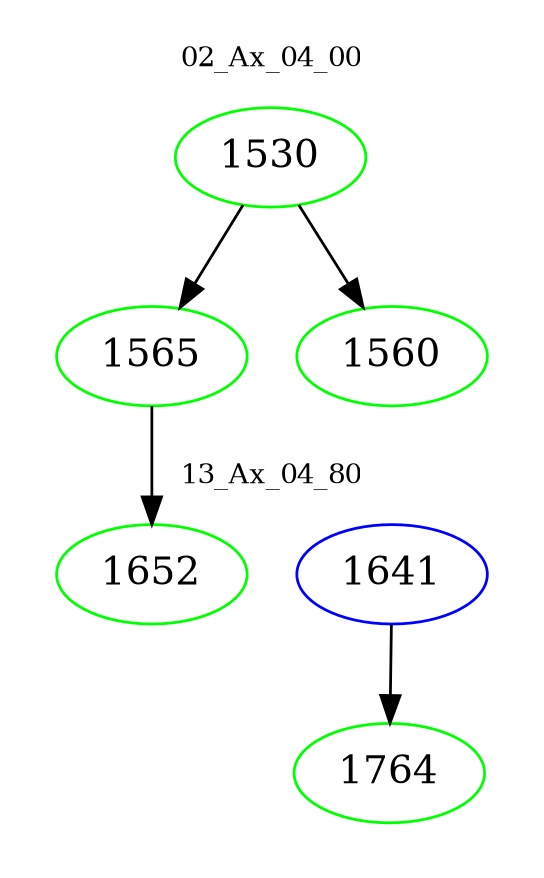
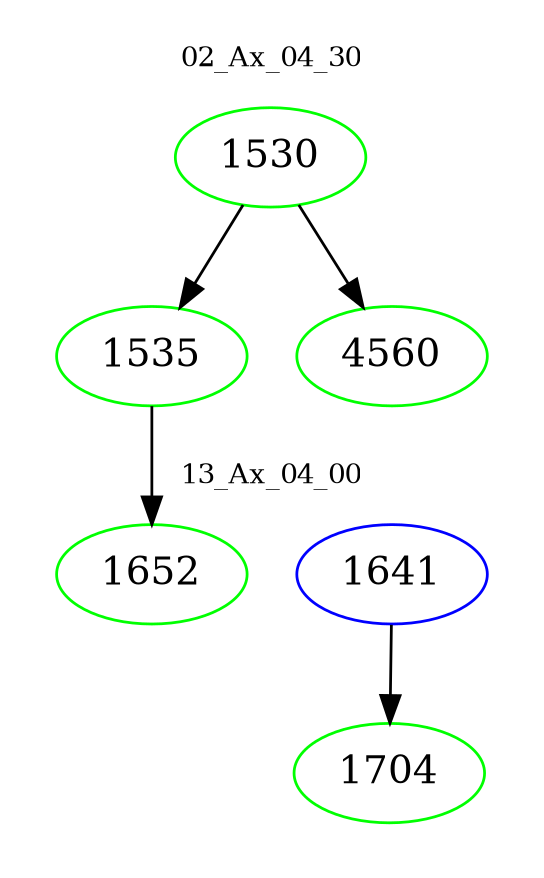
(272, 59) -> (272, 59)
(152, 356) -> (152, 356)
(392, 356) -> (392, 356)
(272, 476) -> (272, 476)
(389, 773) -> (389, 773)
